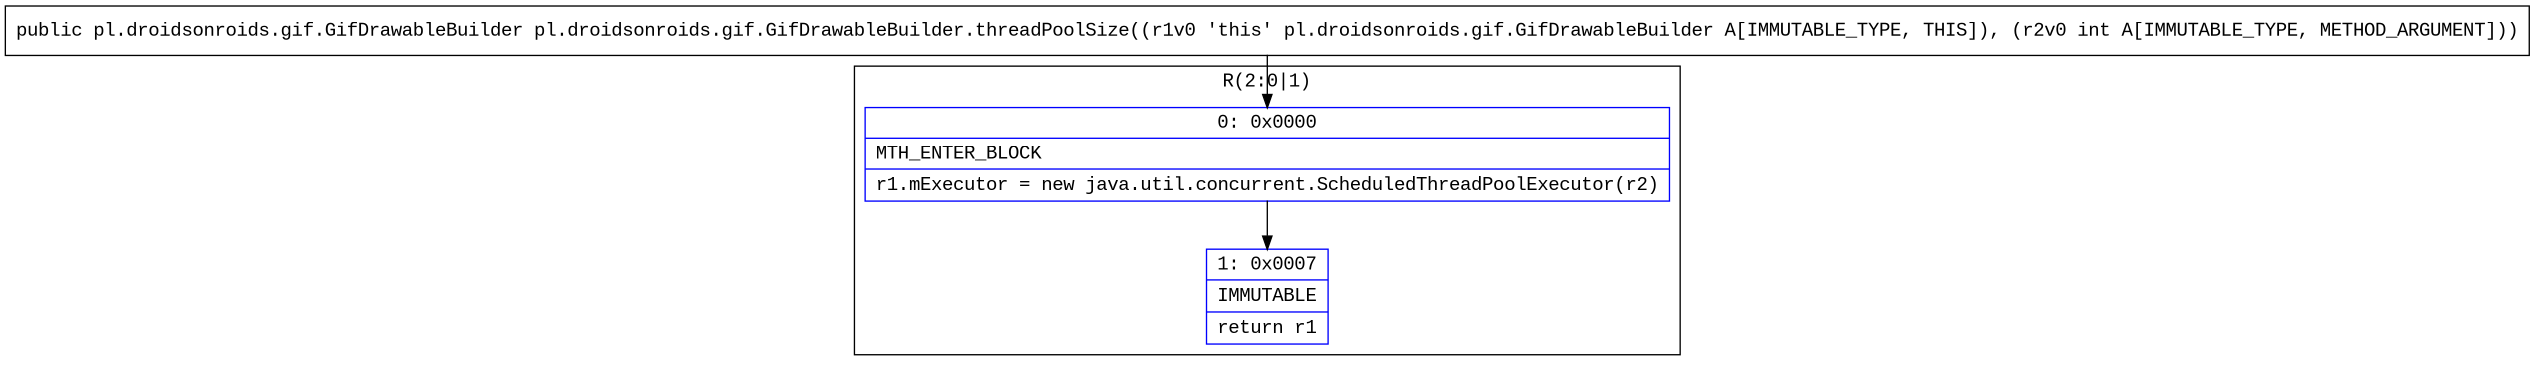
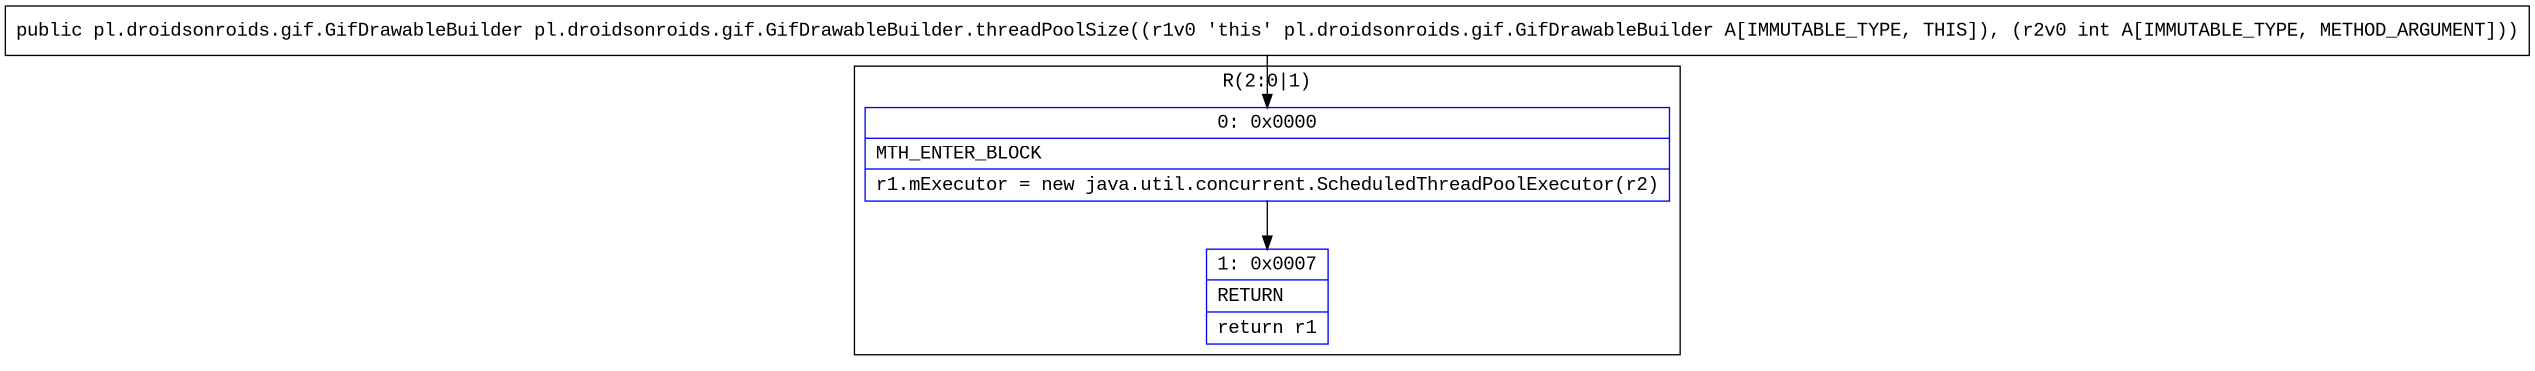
(1267, 295) -> (1251, 295)
